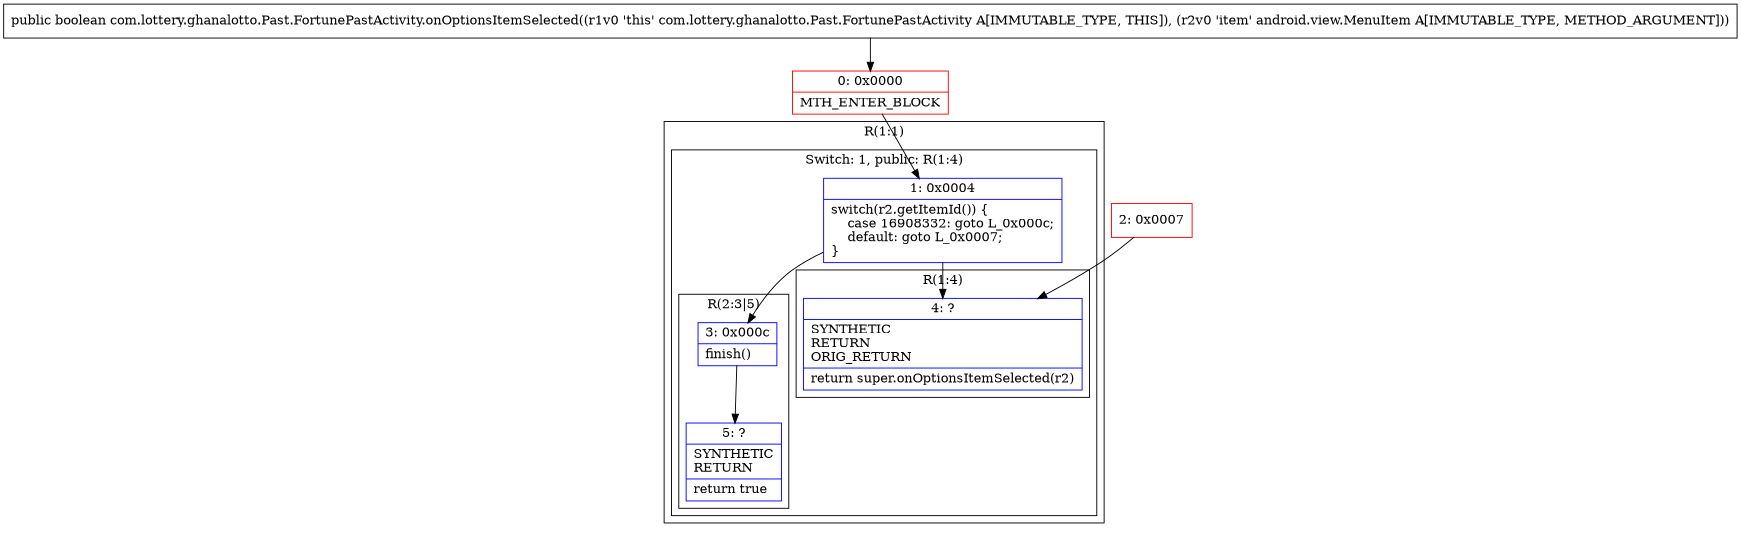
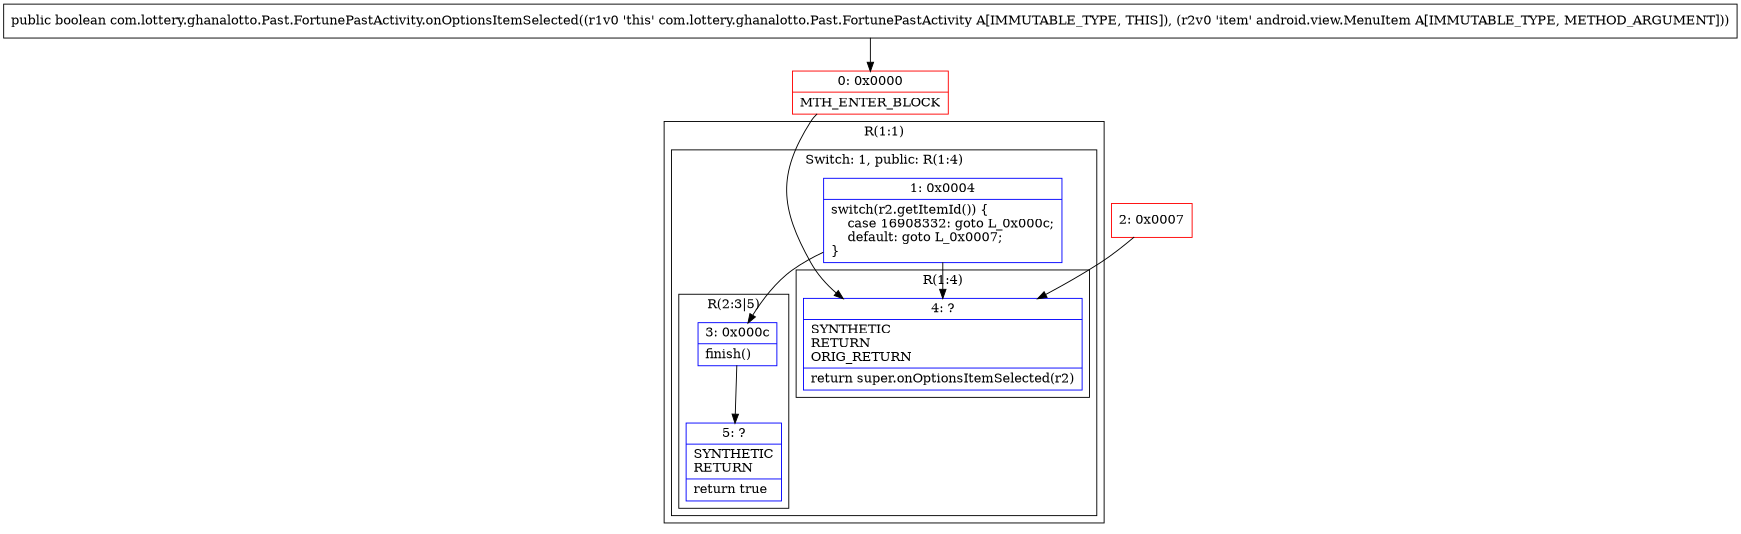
(898, 142) -> (788, 207)
